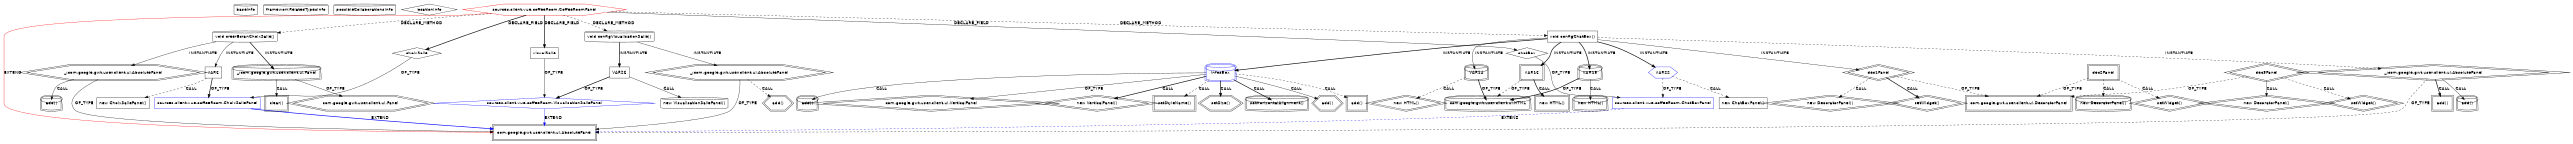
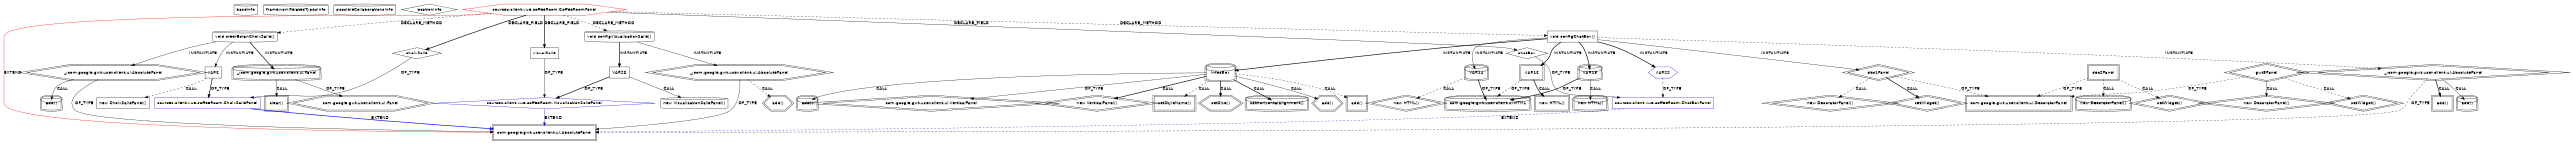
(1221, 73) -> (1221, 73)
(2267, 73) -> (2267, 73)
(1743, 103) -> none
